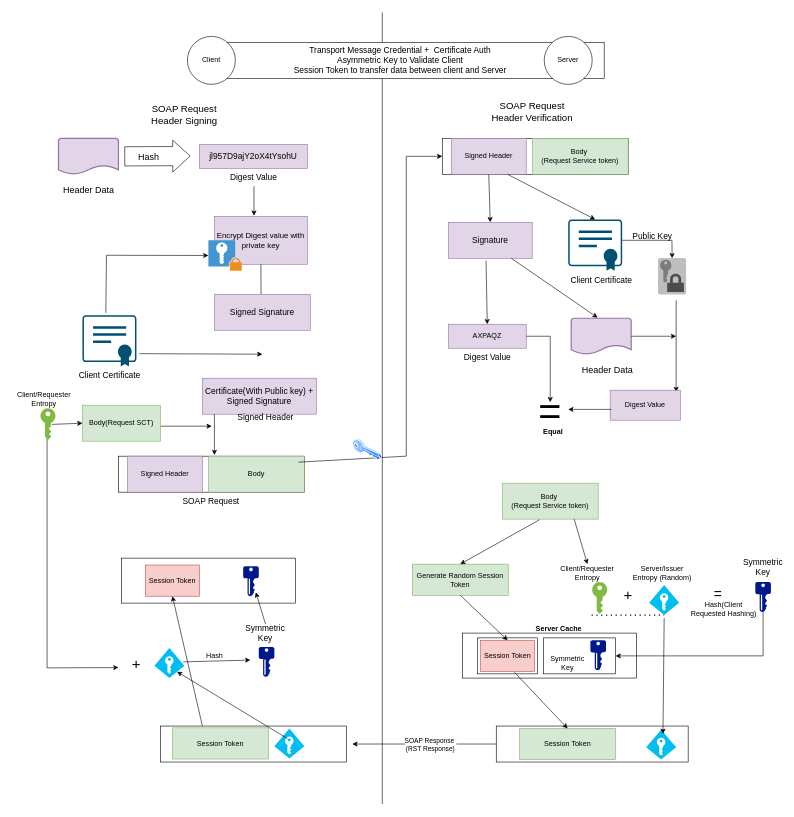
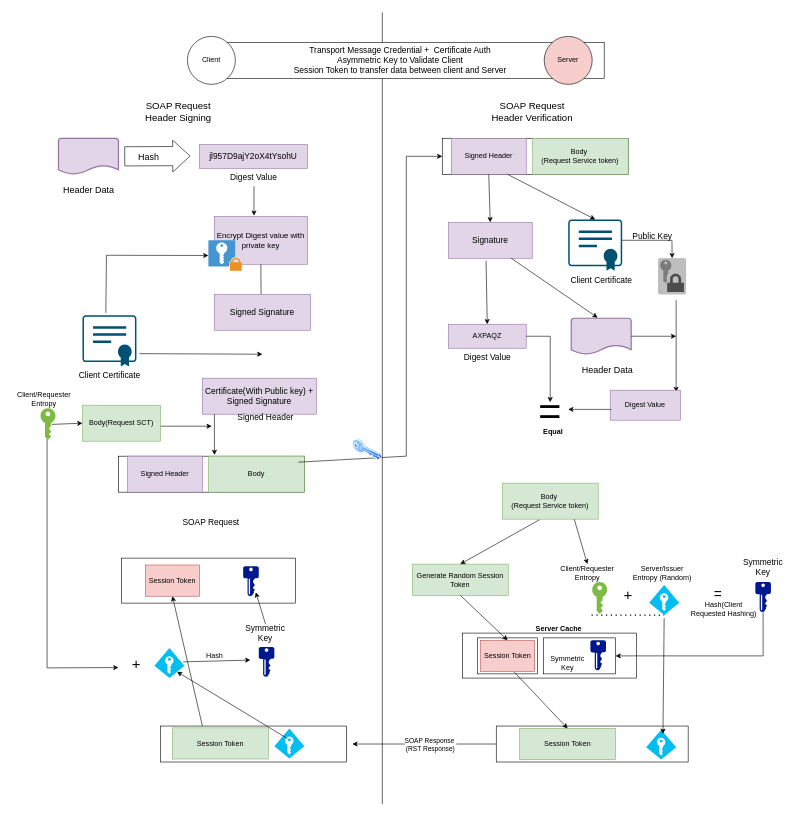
(569, 60) -> (569, 60)
(185, 114) -> (179, 111)
(212, 501) -> (212, 522)
